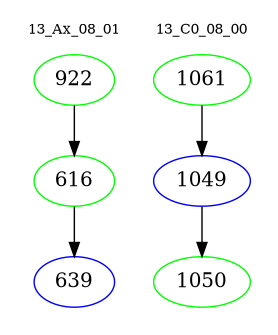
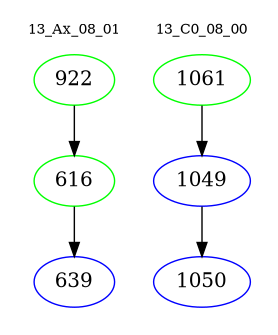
(202, 282) -> (202, 282)
